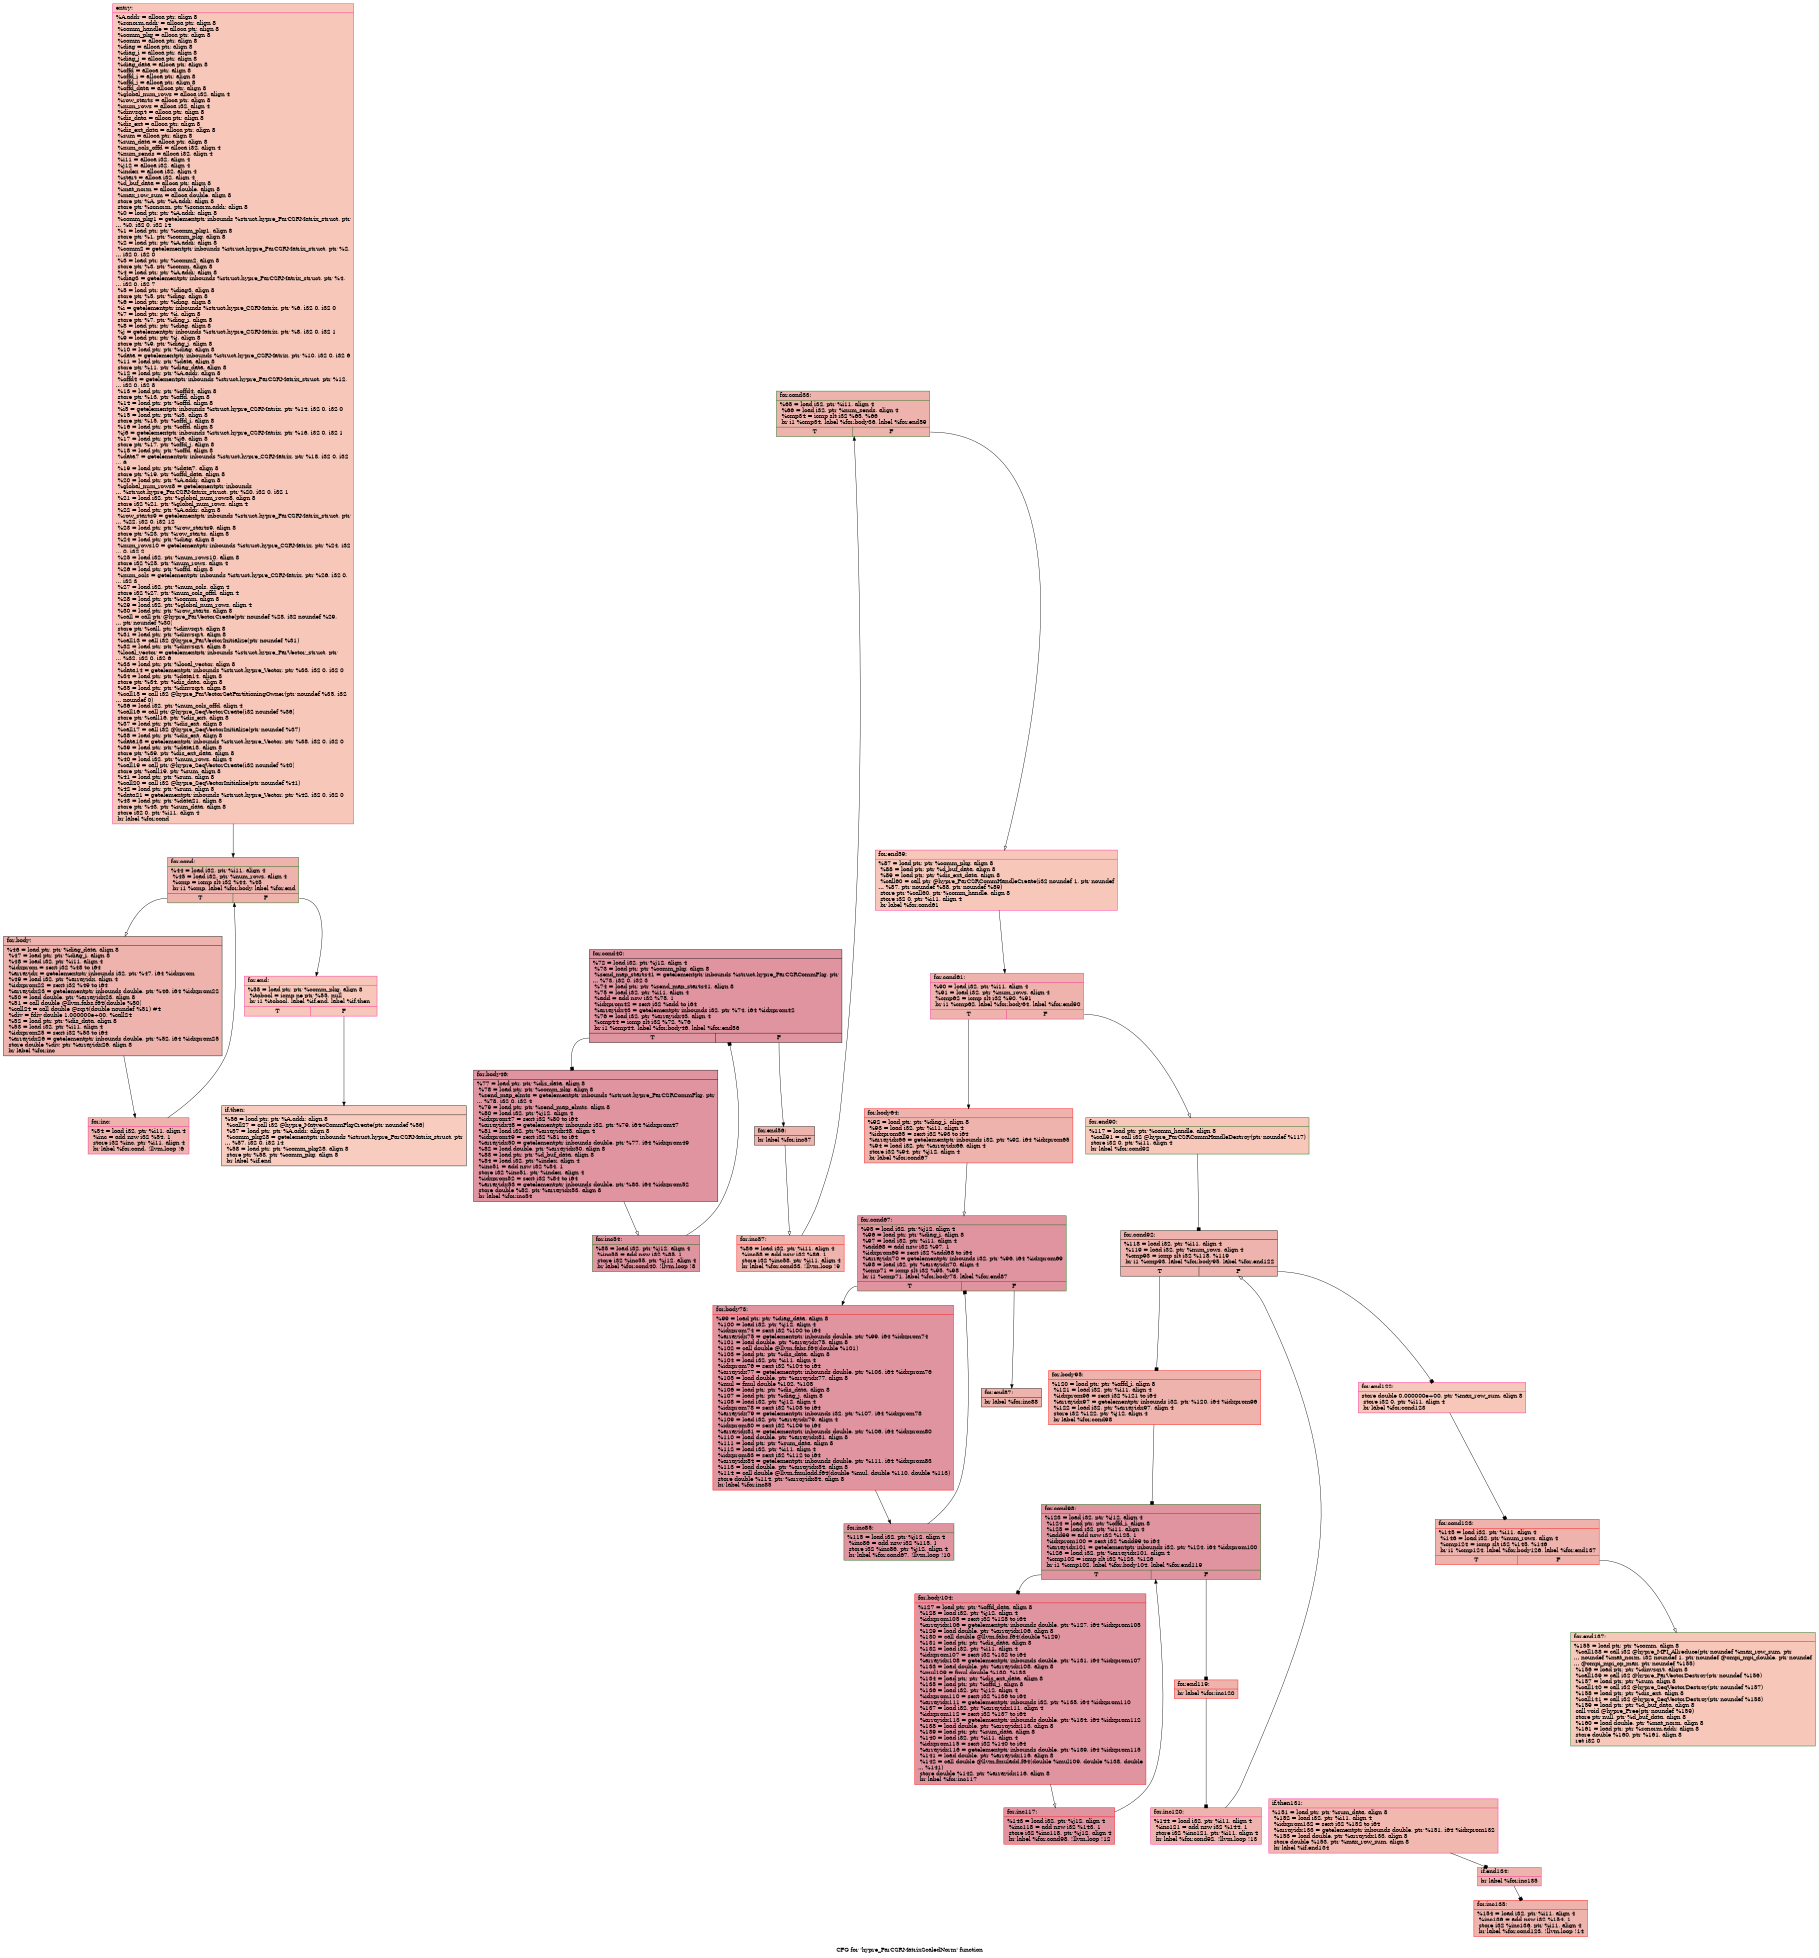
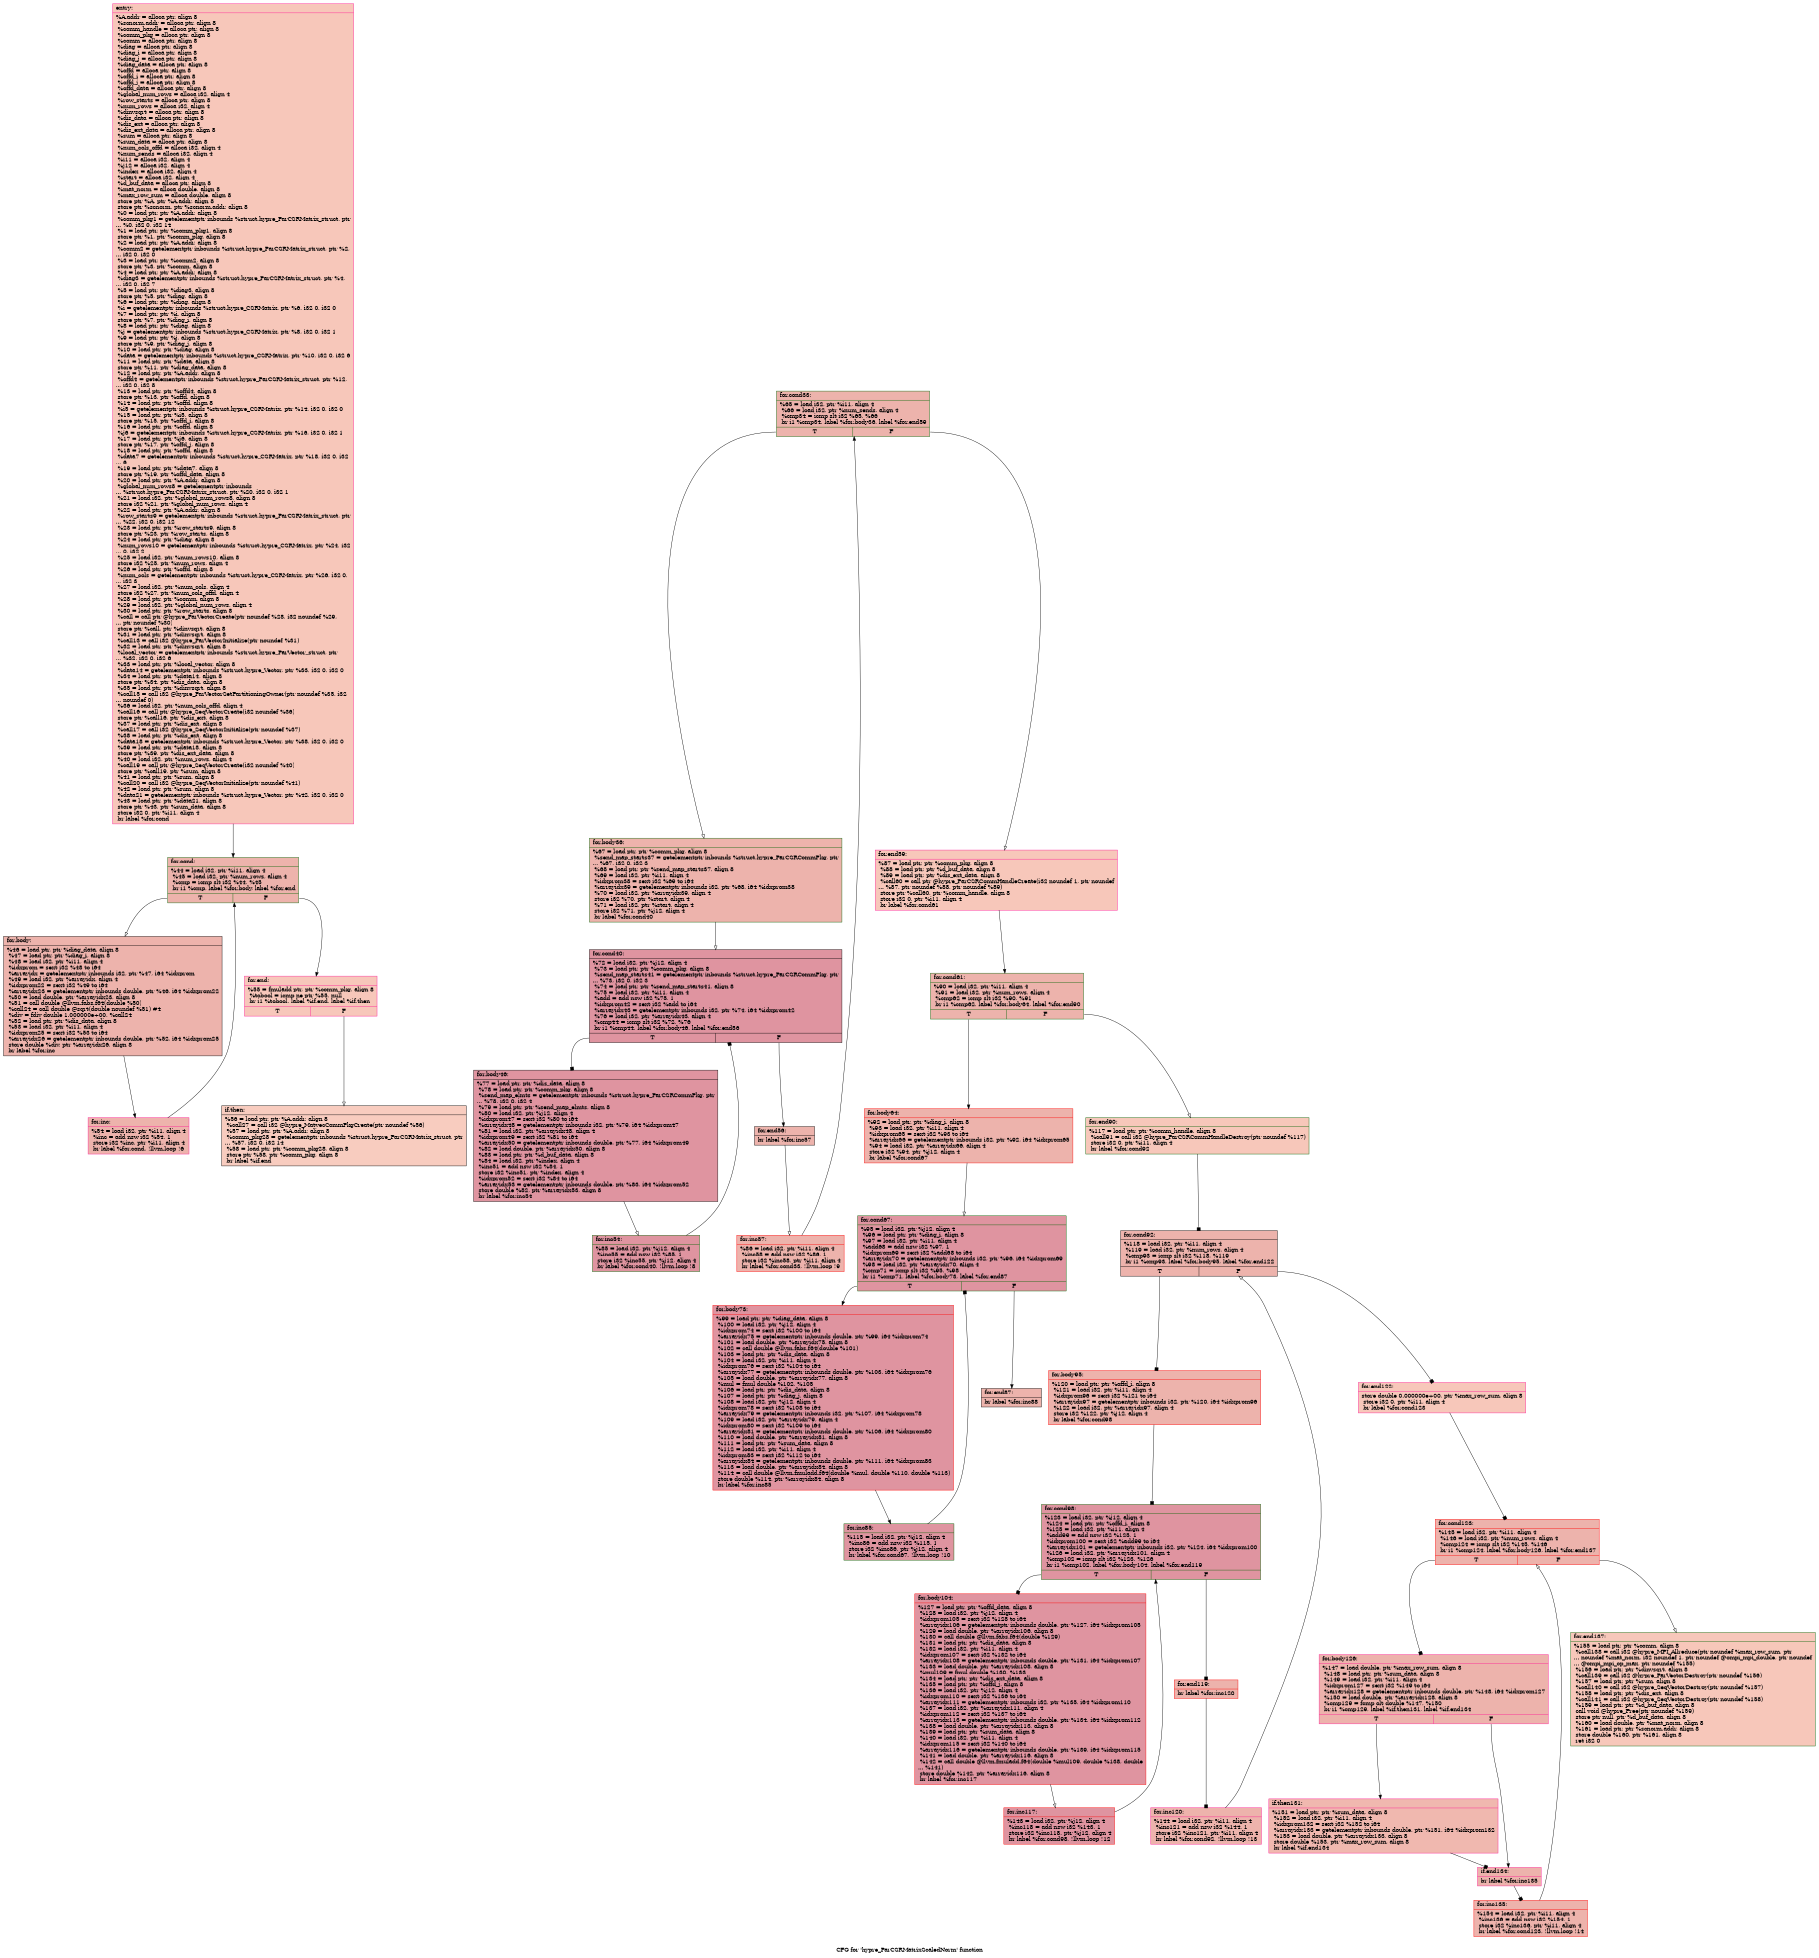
none -> (716, 880)
(305, 990) -> (311, 990)
(1007, 996) -> (1007, 996)
(344, 1059) -> (344, 1059)
none -> (1434, 1689)
none -> (1561, 1733)
